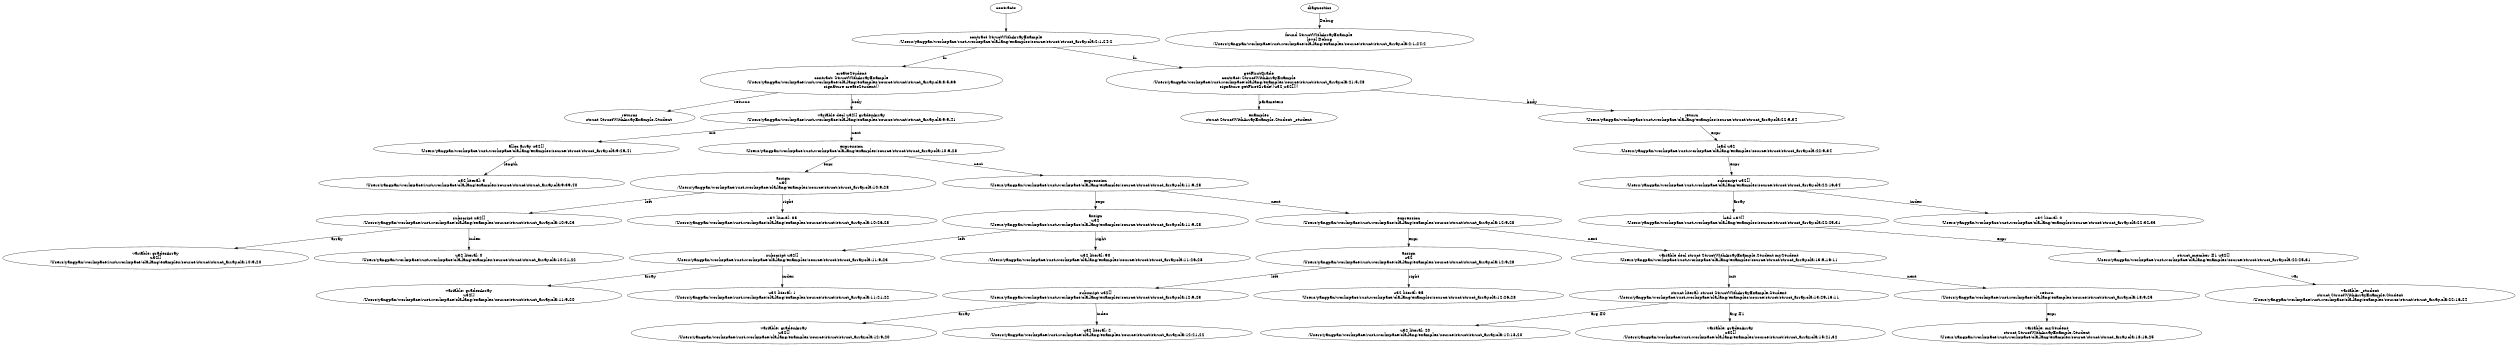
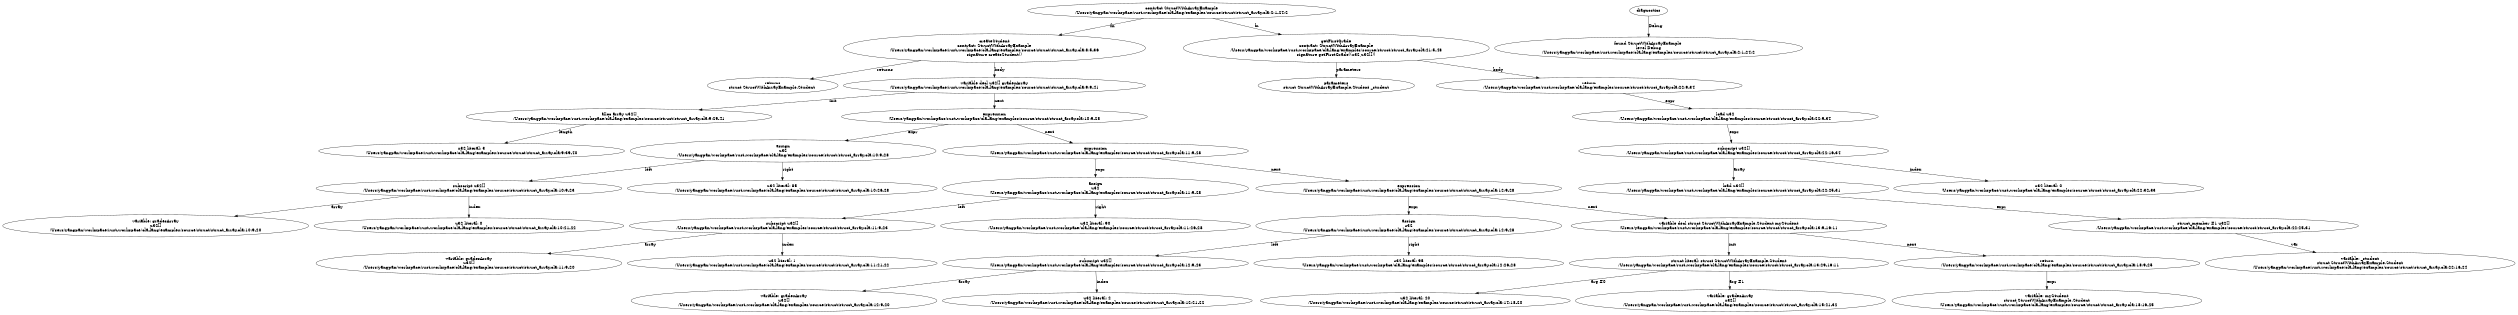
(1006, 8) -> none
(1259, 118) -> (1336, 86)
